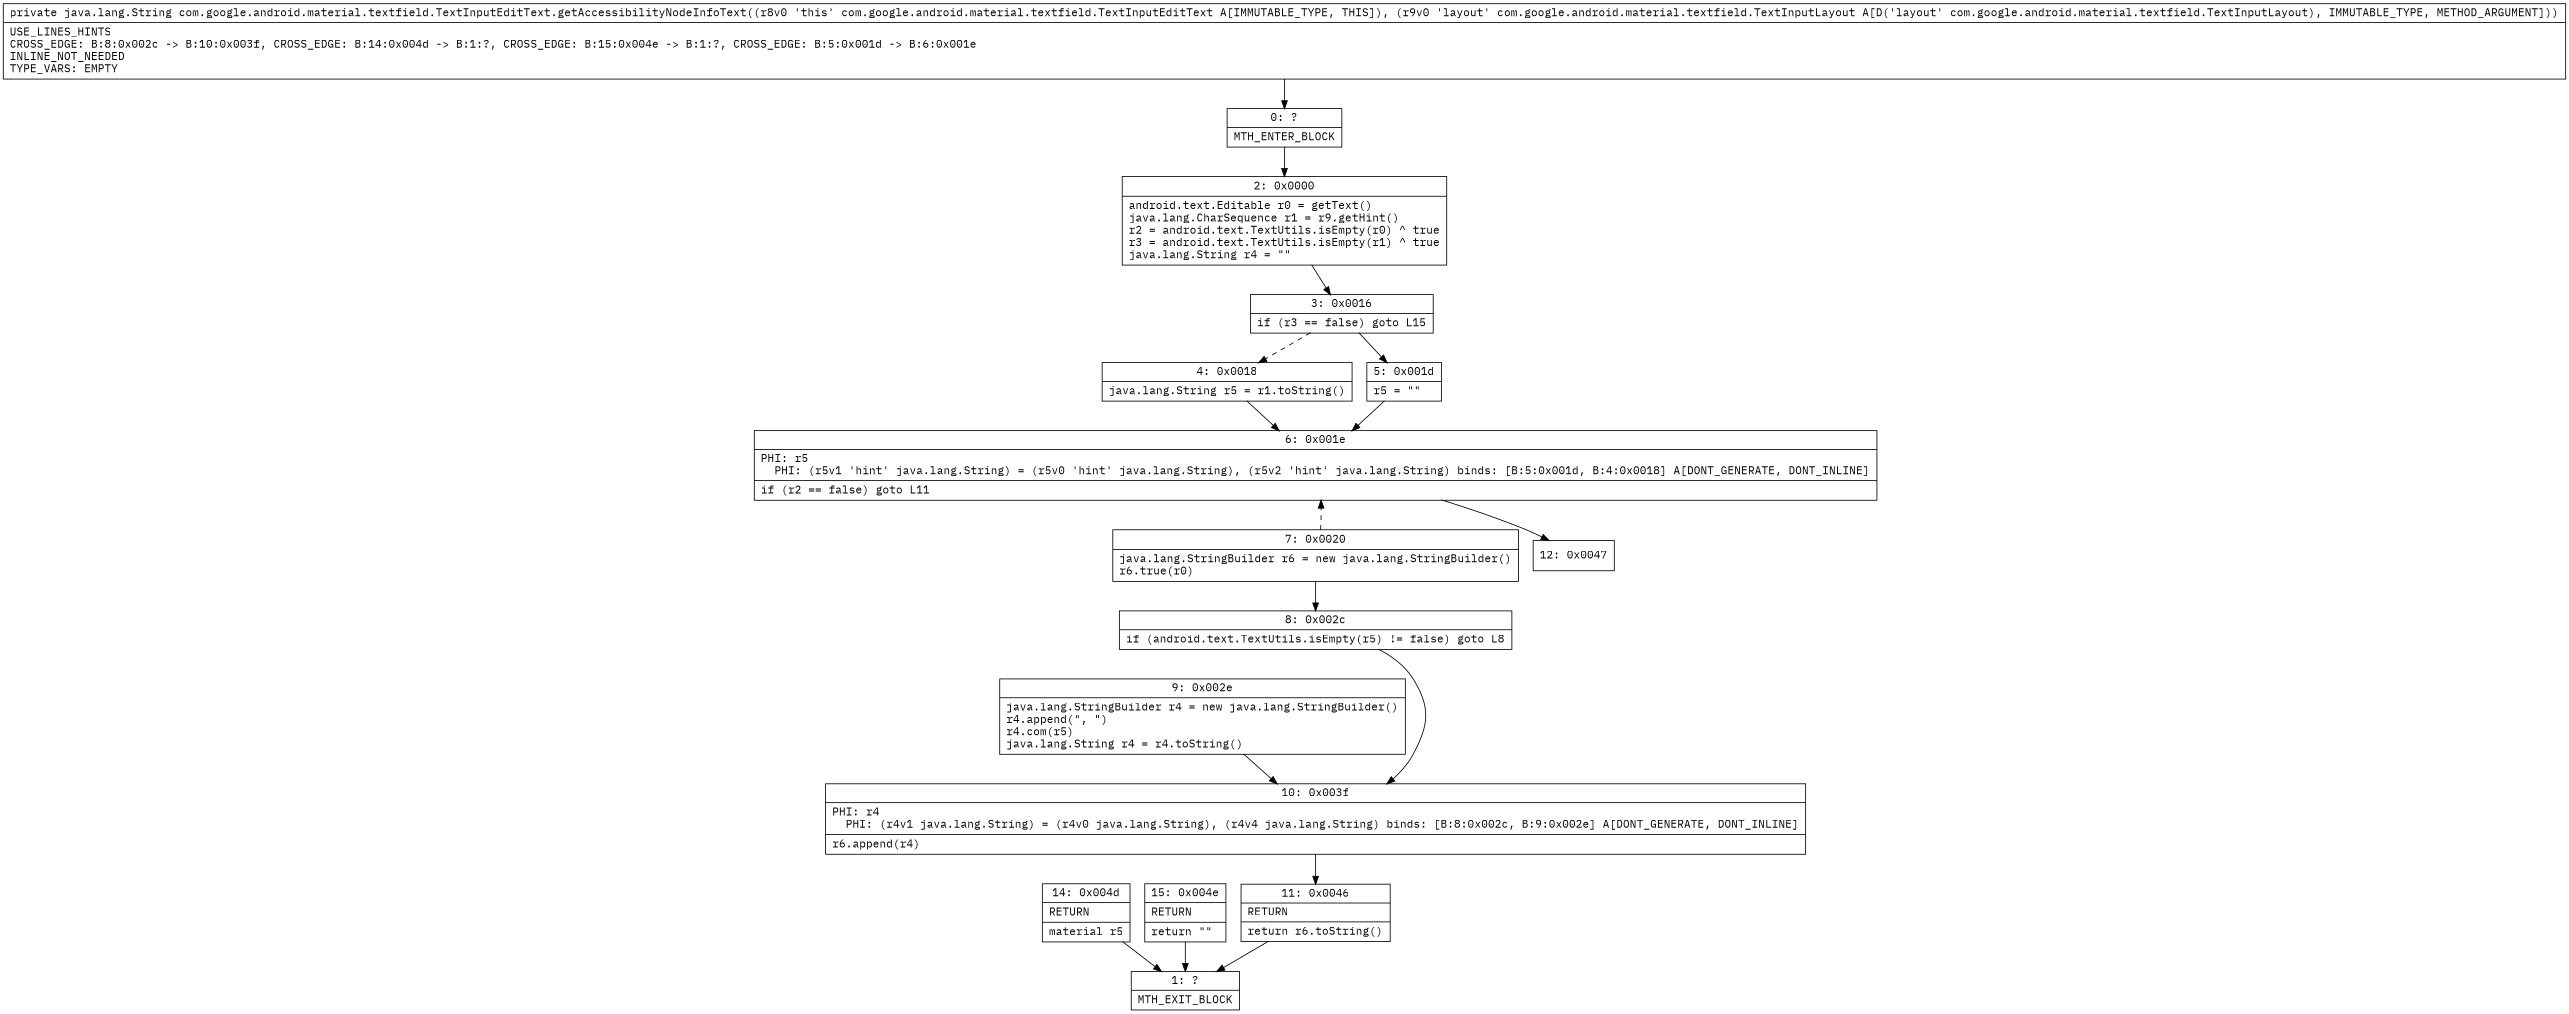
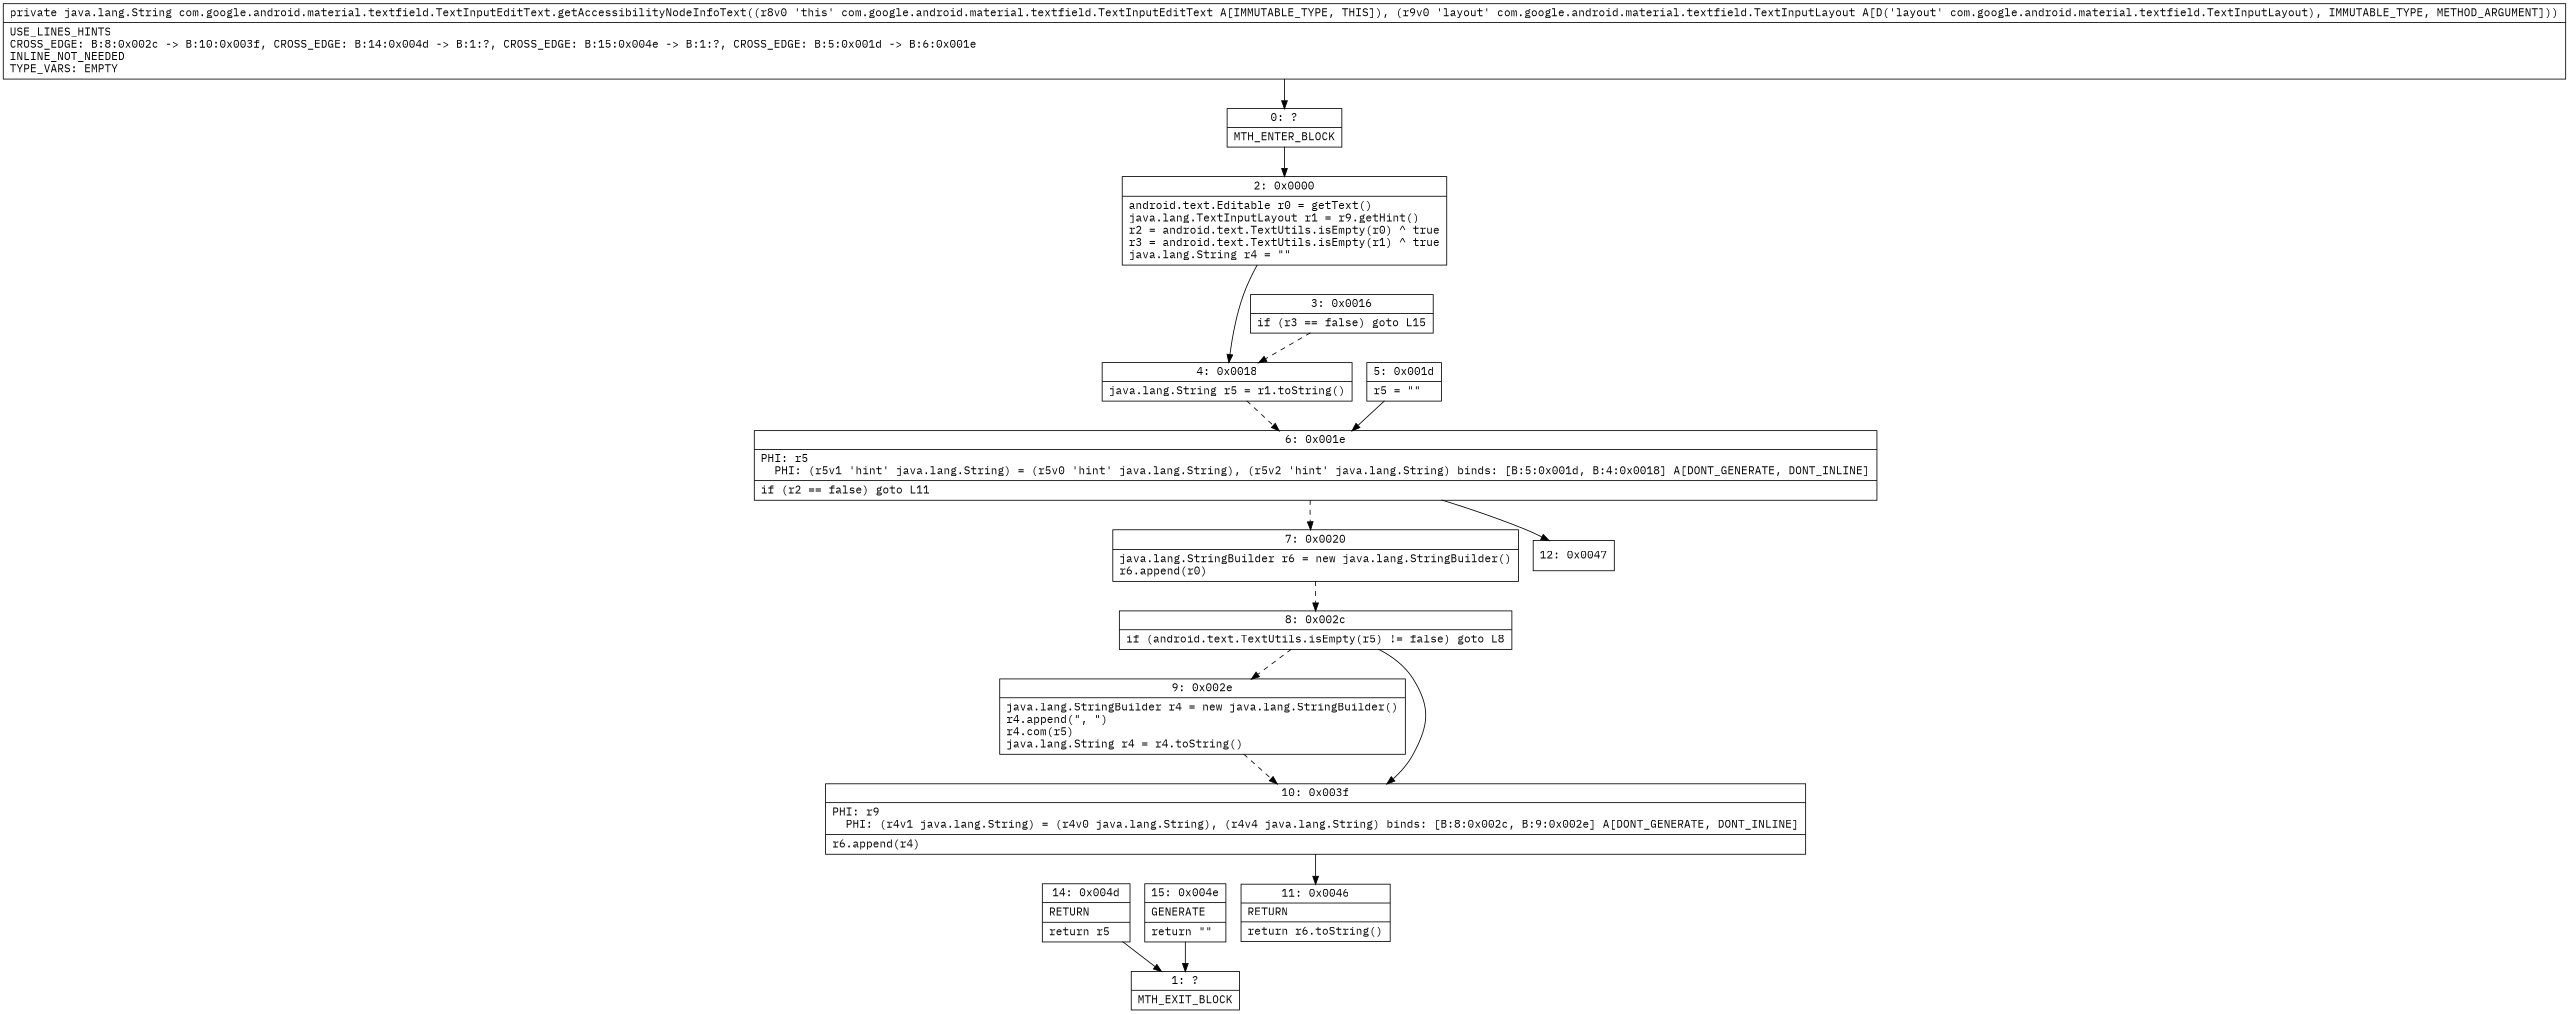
(1264, 218) -> (1274, 218)
(1319, 276) -> (1239, 308)
(1370, 345) -> none
(1260, 413) -> (1260, 413)
(1321, 519) -> (1310, 511)
(1157, 571) -> (1164, 571)
(1316, 592) -> (1316, 592)
none -> (1275, 662)
(1257, 766) -> (1257, 766)
(860, 812) -> (860, 812)
(1172, 912) -> (1179, 912)
(1086, 932) -> (1080, 932)
(1246, 954) -> none
